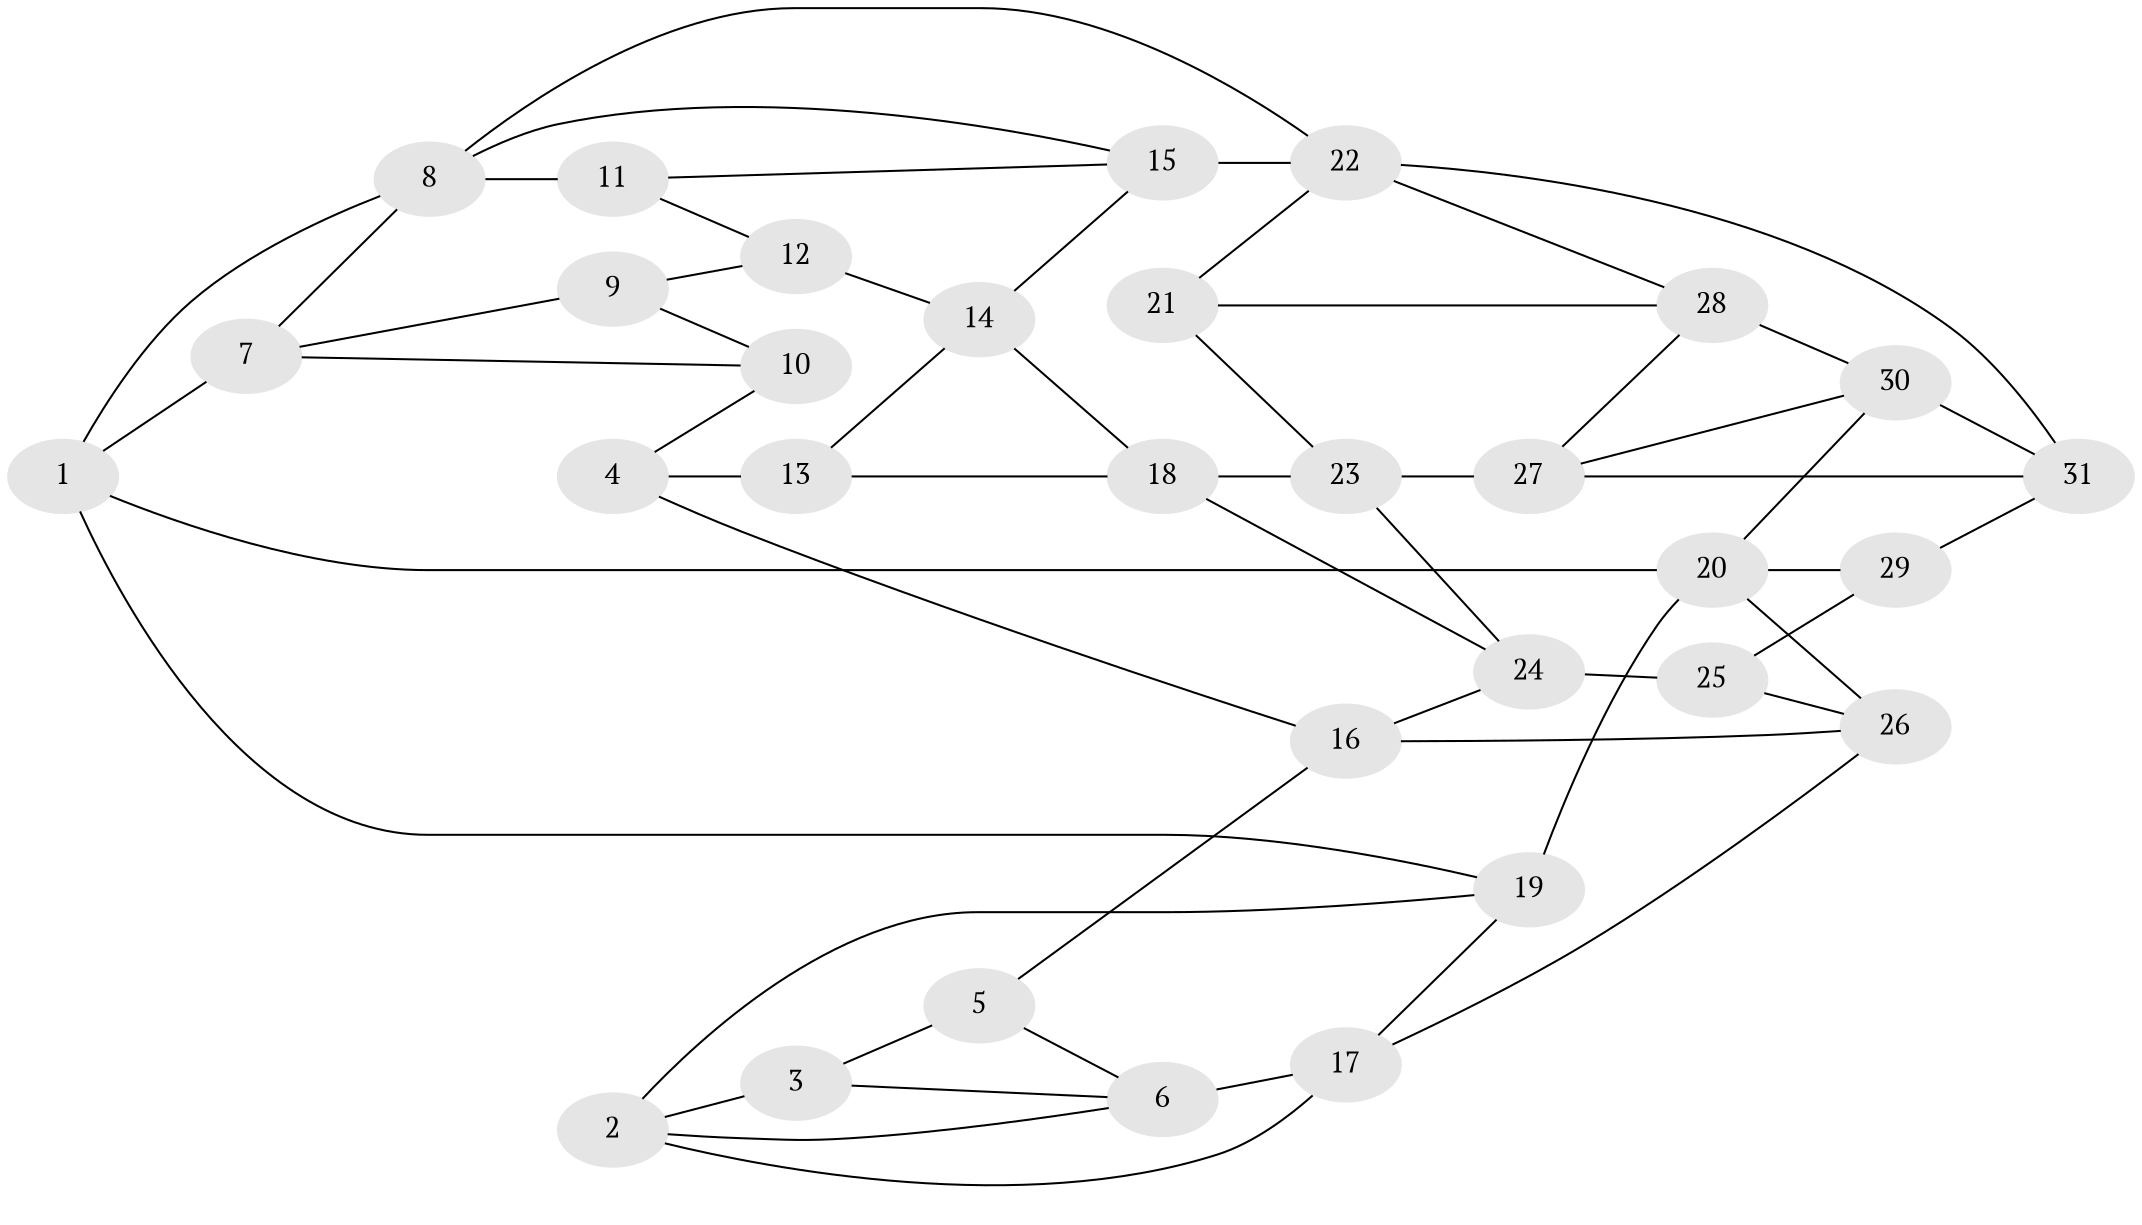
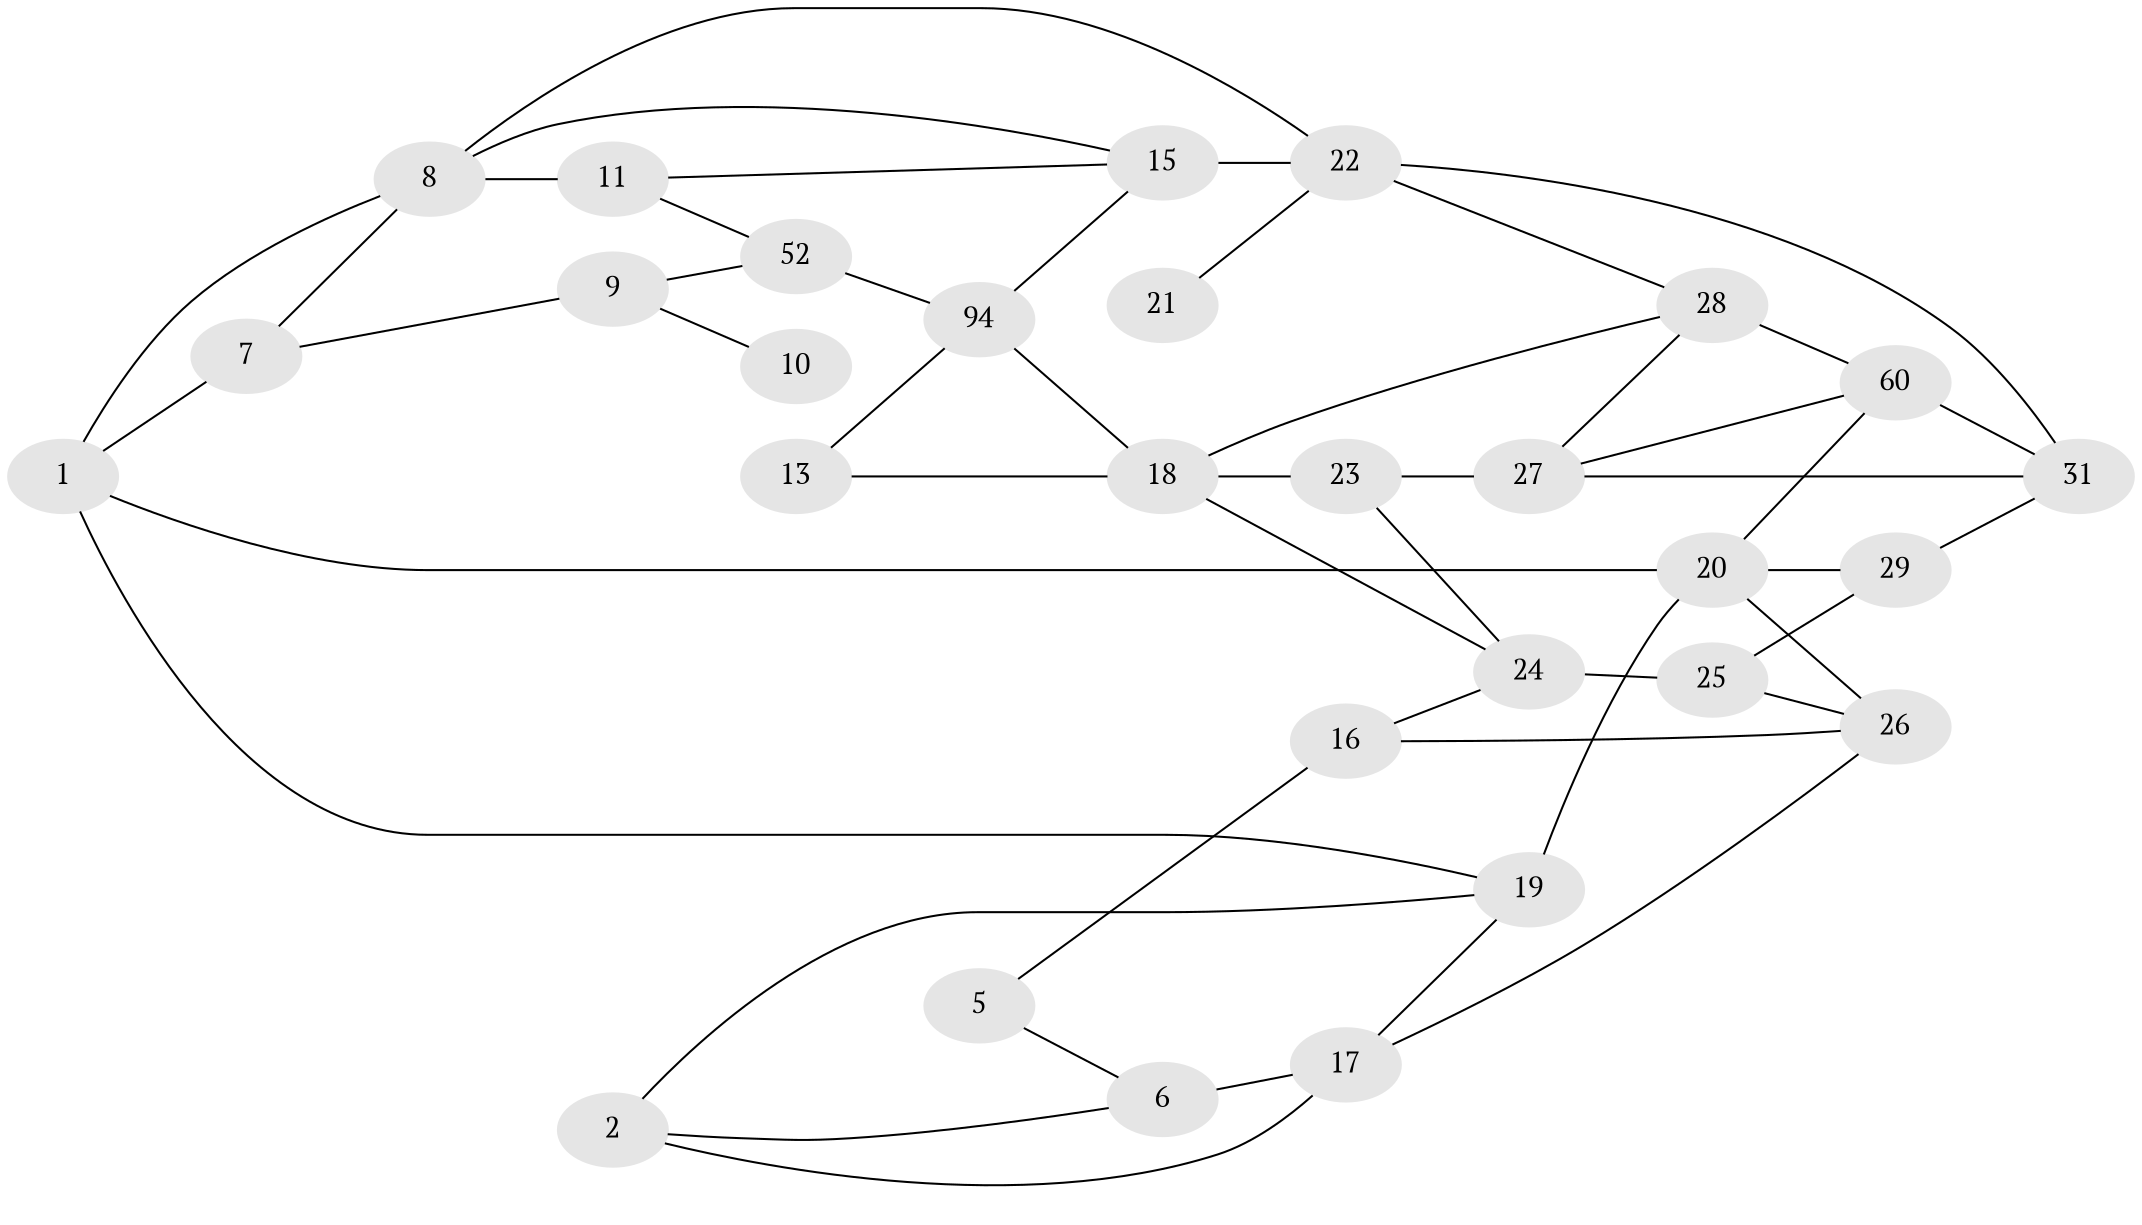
(796, 257) -> (796, 257)
(1437, 305) -> (1431, 377)
(979, 320) -> (979, 320)
(521, 361) -> none
(1896, 383) -> (1896, 383)
(1254, 391) -> none
(613, 476) -> none
(796, 1083) -> none
